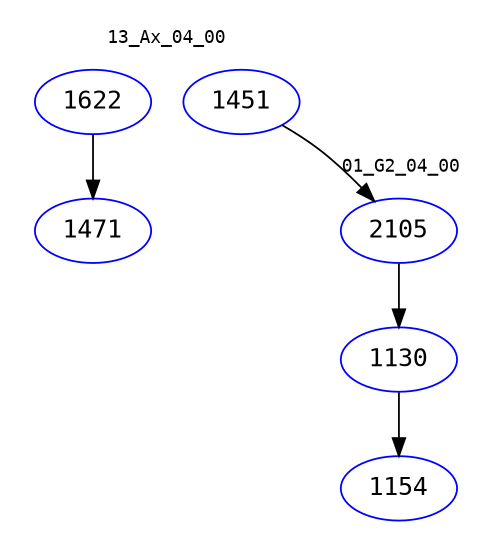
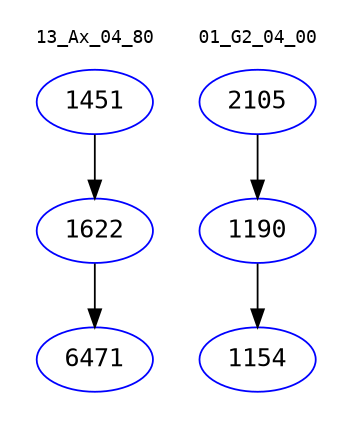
(167, 38) -> (96, 38)
(340, 167) -> (95, 158)
(93, 231) -> (95, 360)
(399, 360) -> (258, 231)
